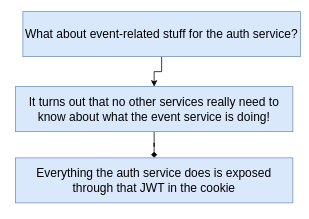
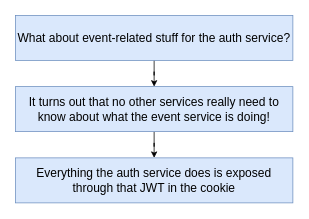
(162, 34) -> (154, 38)
(154, 151) -> (154, 151)
